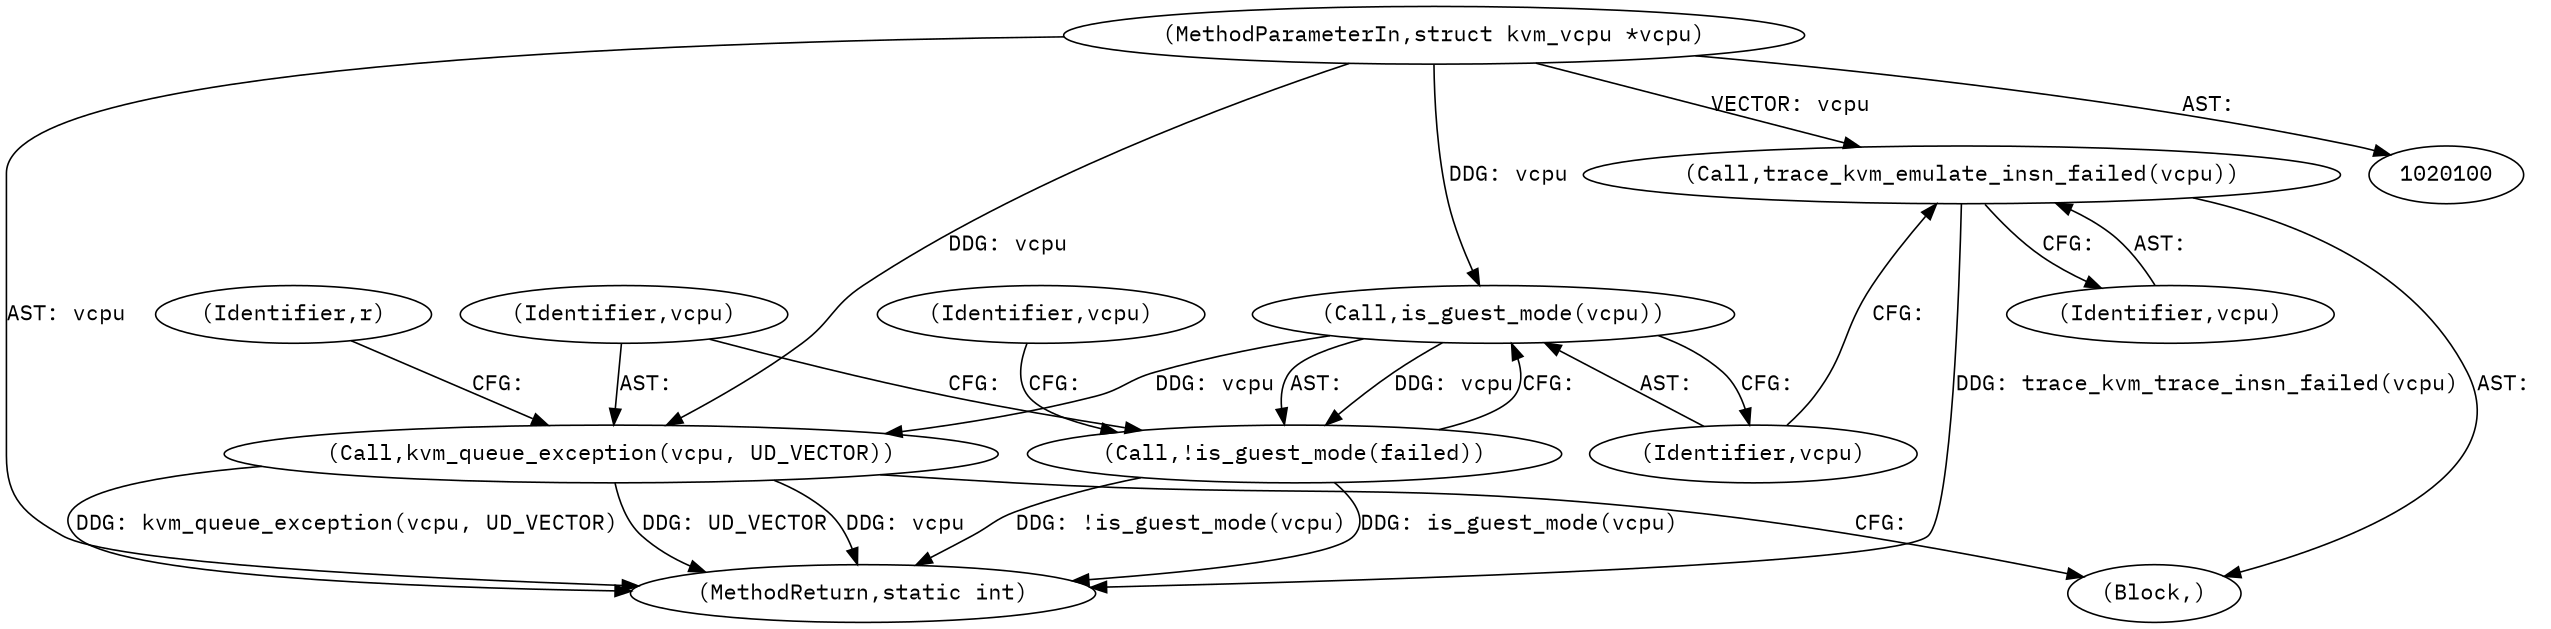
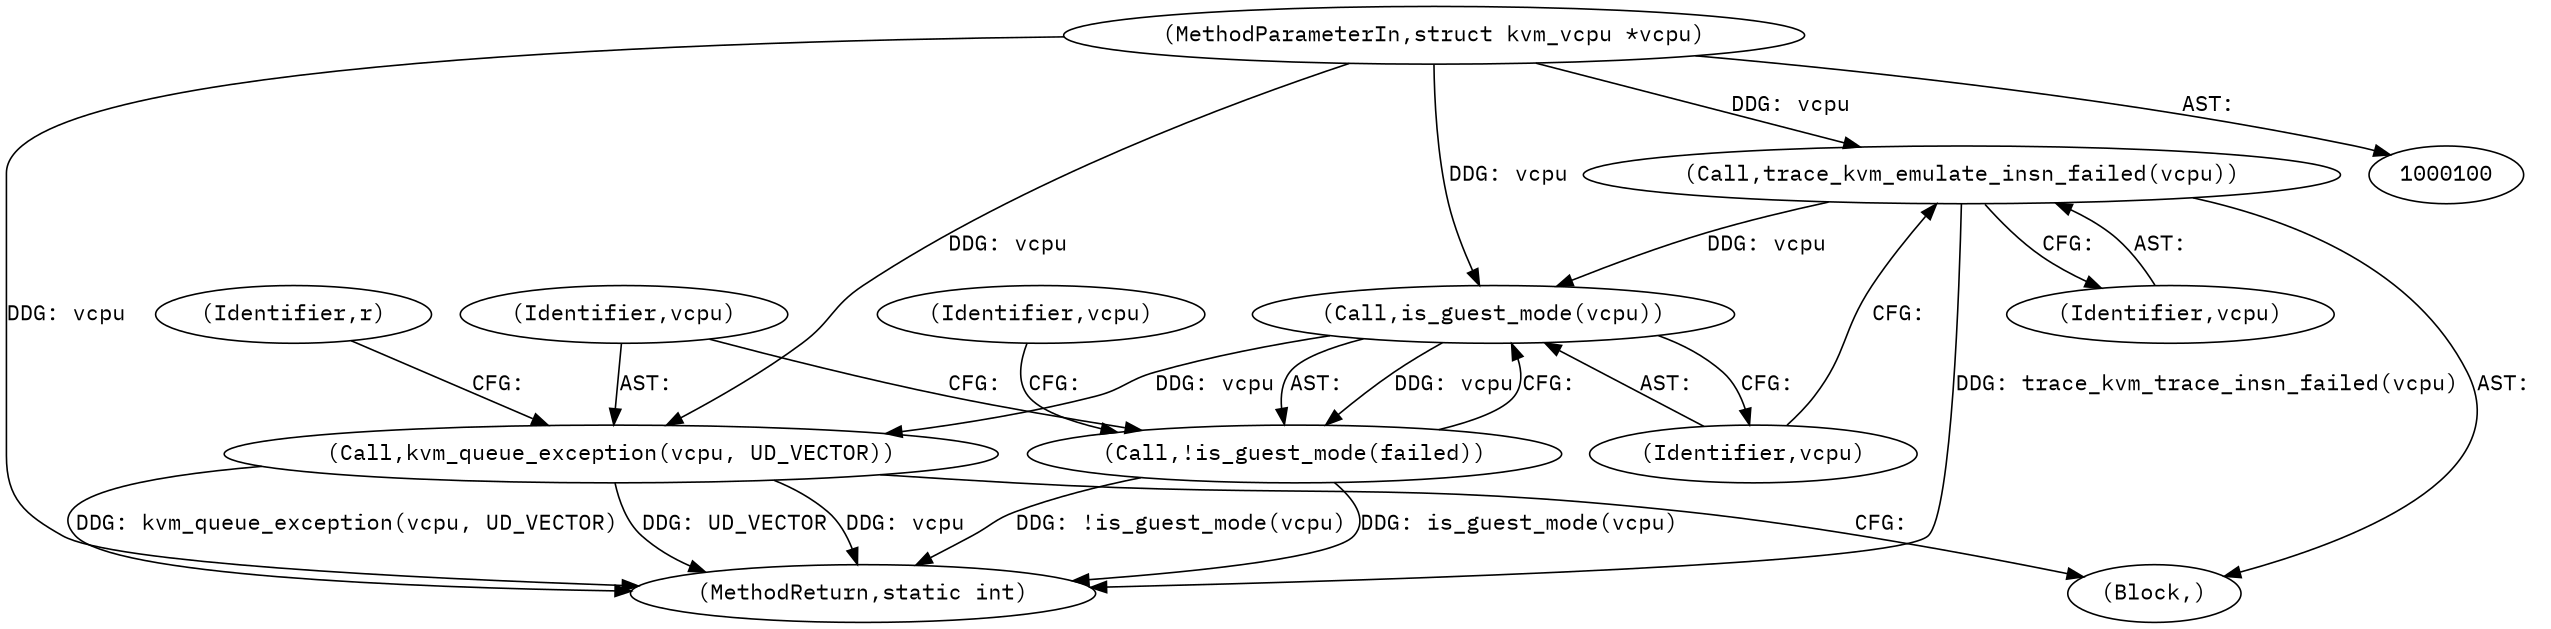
(1791, 105) -> (1791, 105)
(2446, 175) -> (2446, 175)
none -> (1698, 235)
(67, 314) -> (67, 314)
